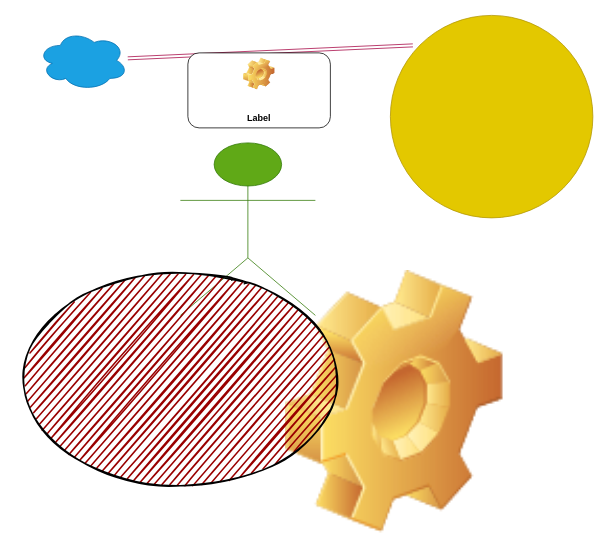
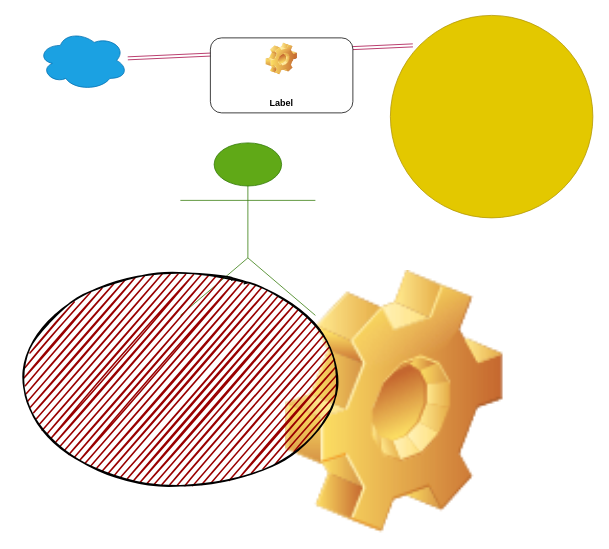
(259, 90) -> (282, 75)
